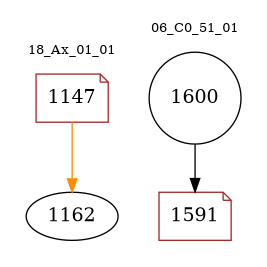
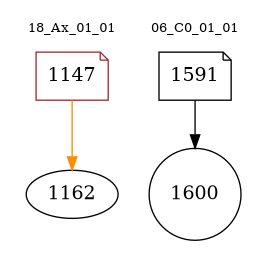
(195, 29) -> (195, 29)
(195, 161) -> (195, 117)
(195, 216) -> (195, 76)
